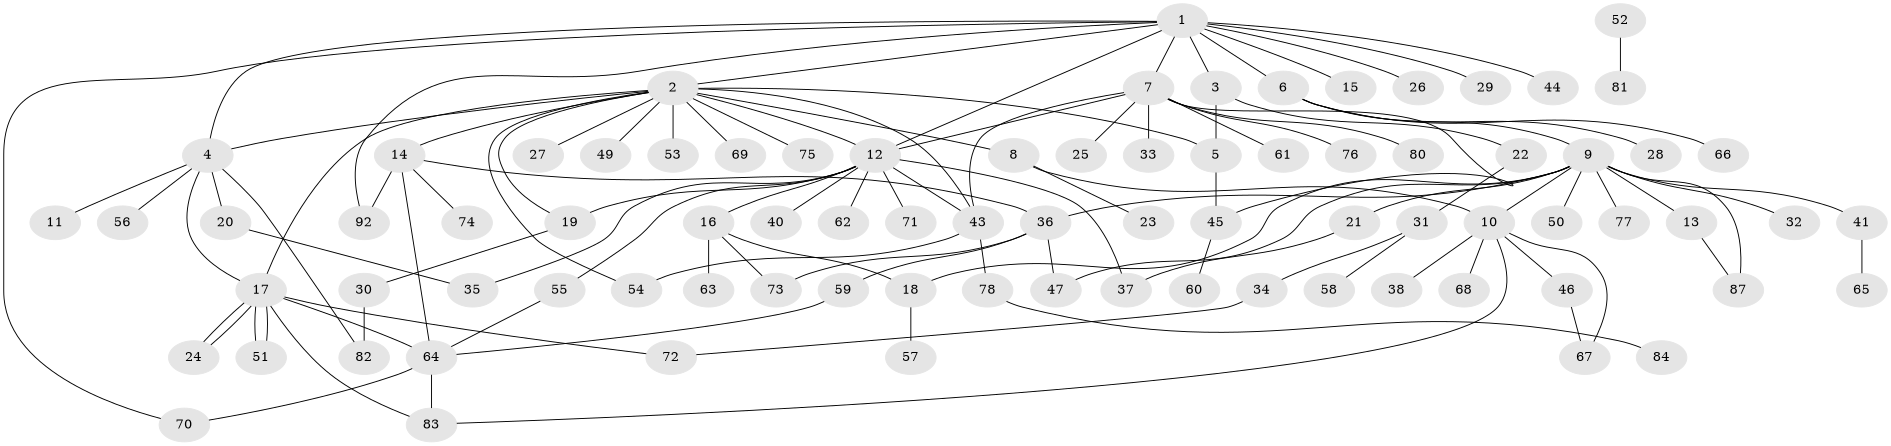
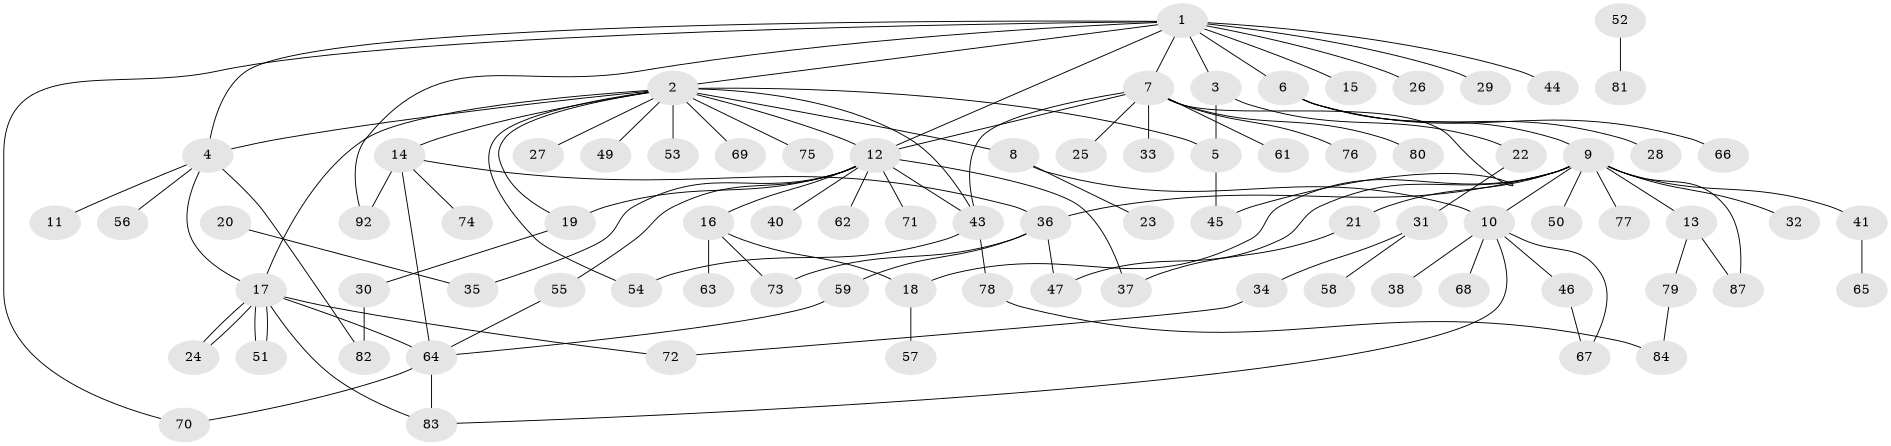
(217, 189) -> none
(1194, 290) -> none
none -> (1671, 290)
